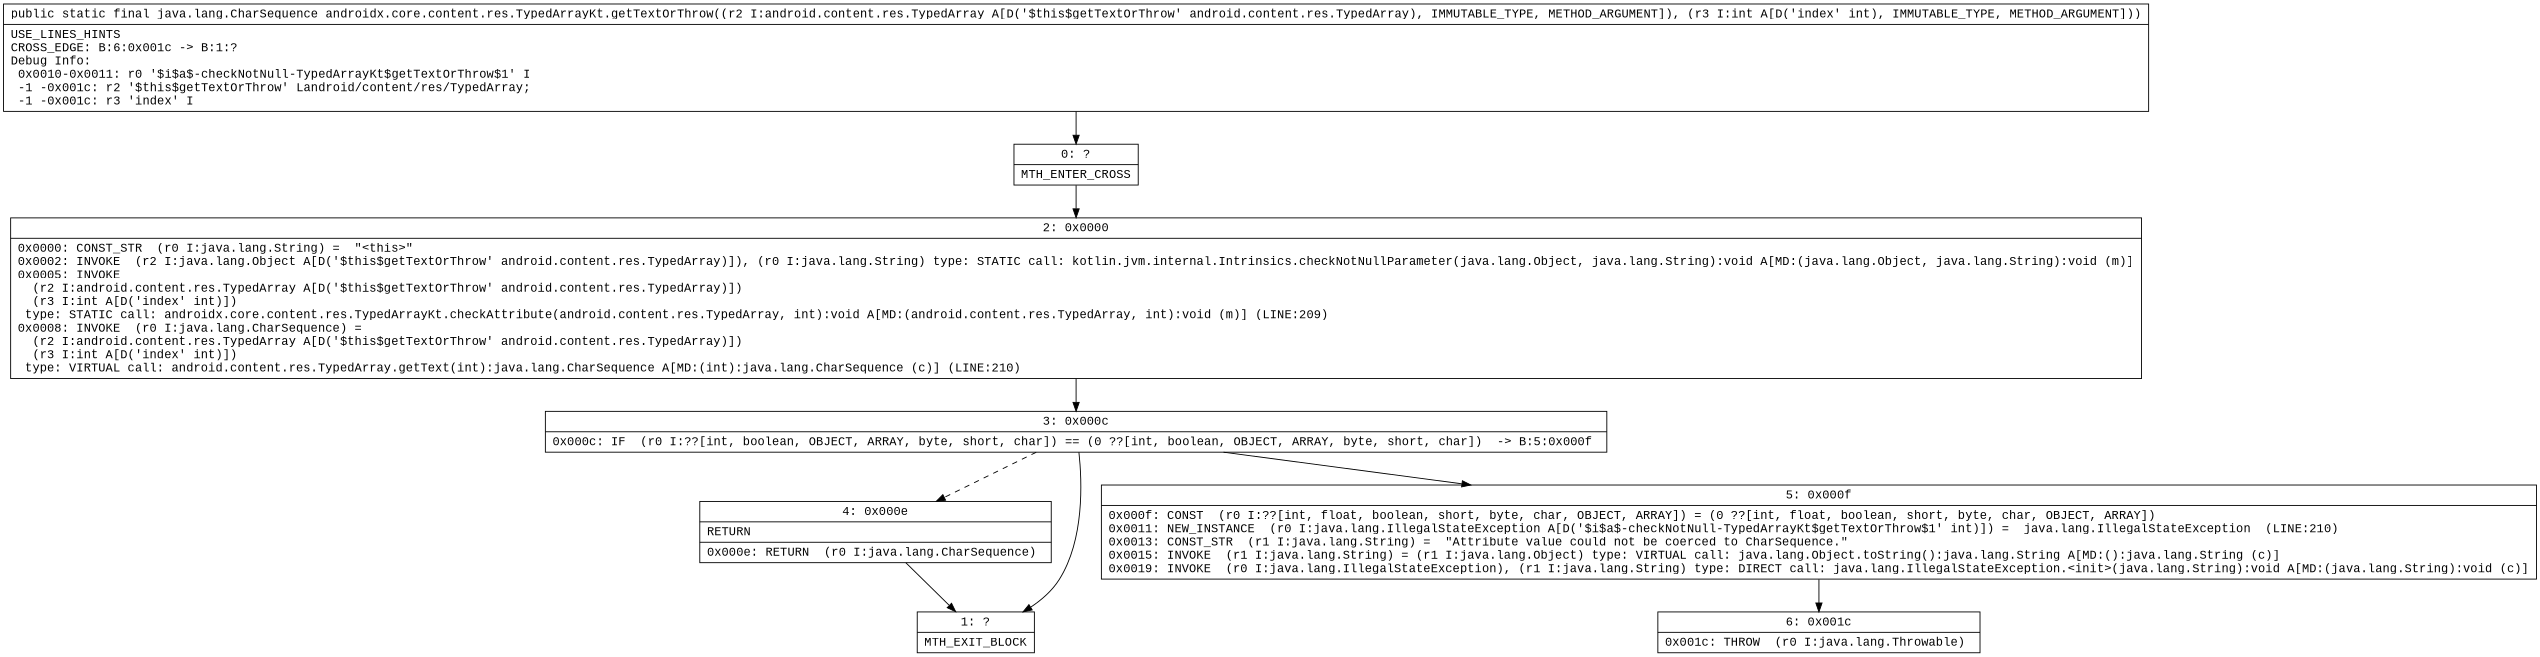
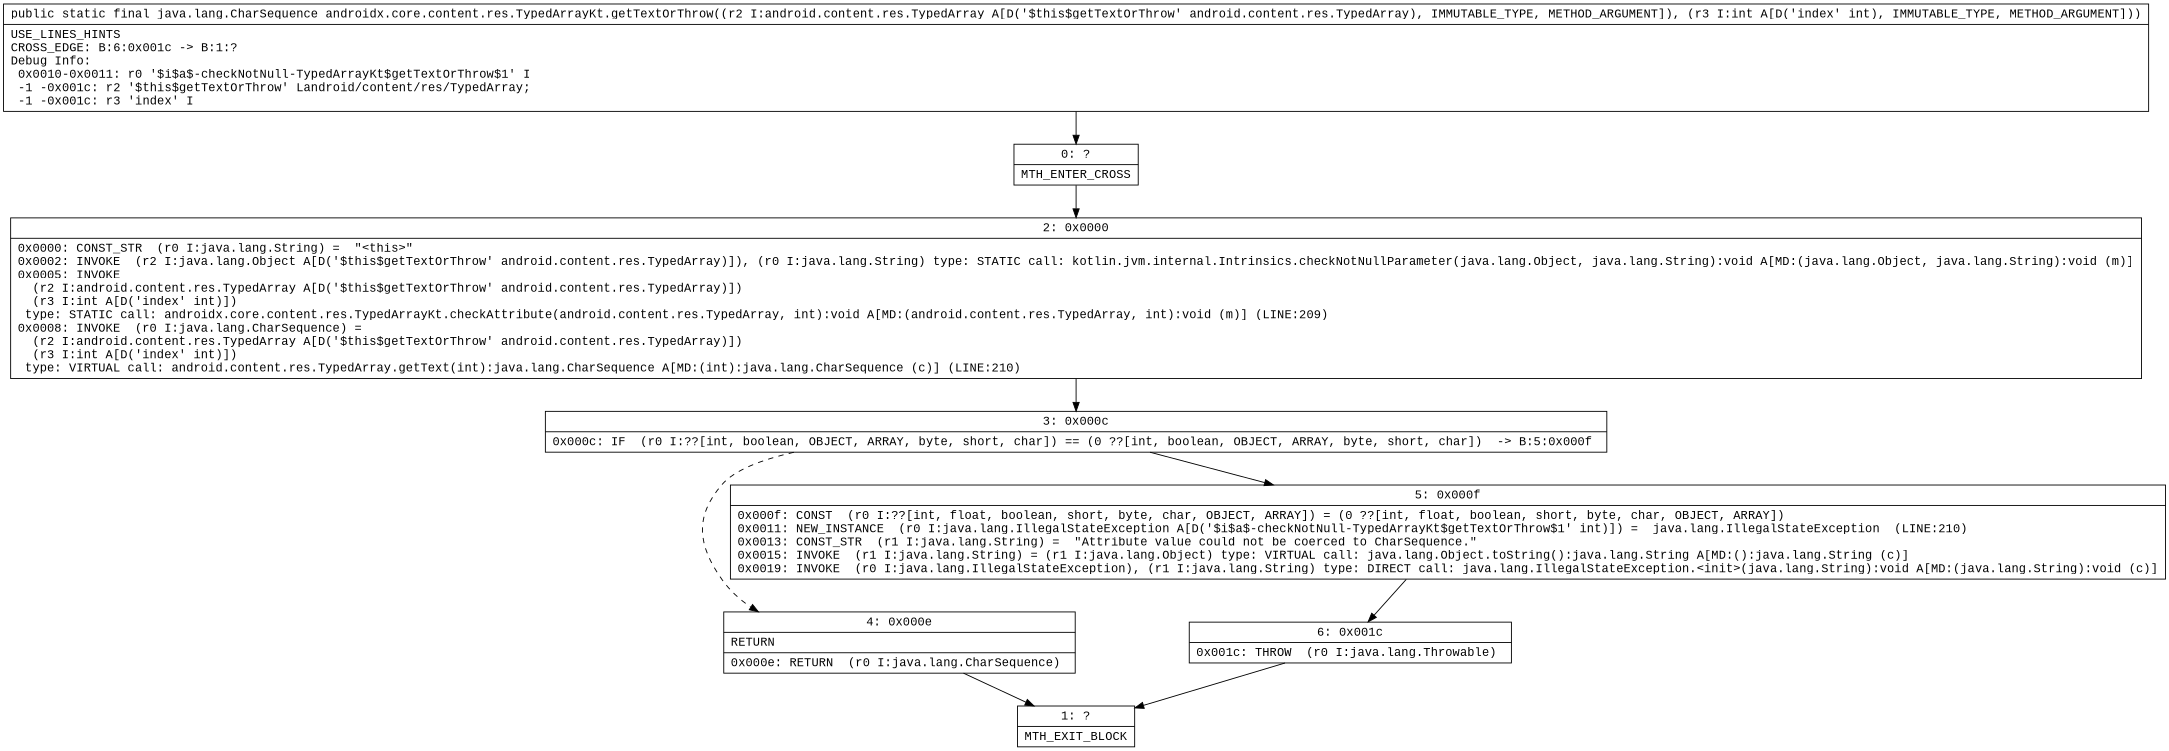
(1076, 537) -> (1214, 684)
